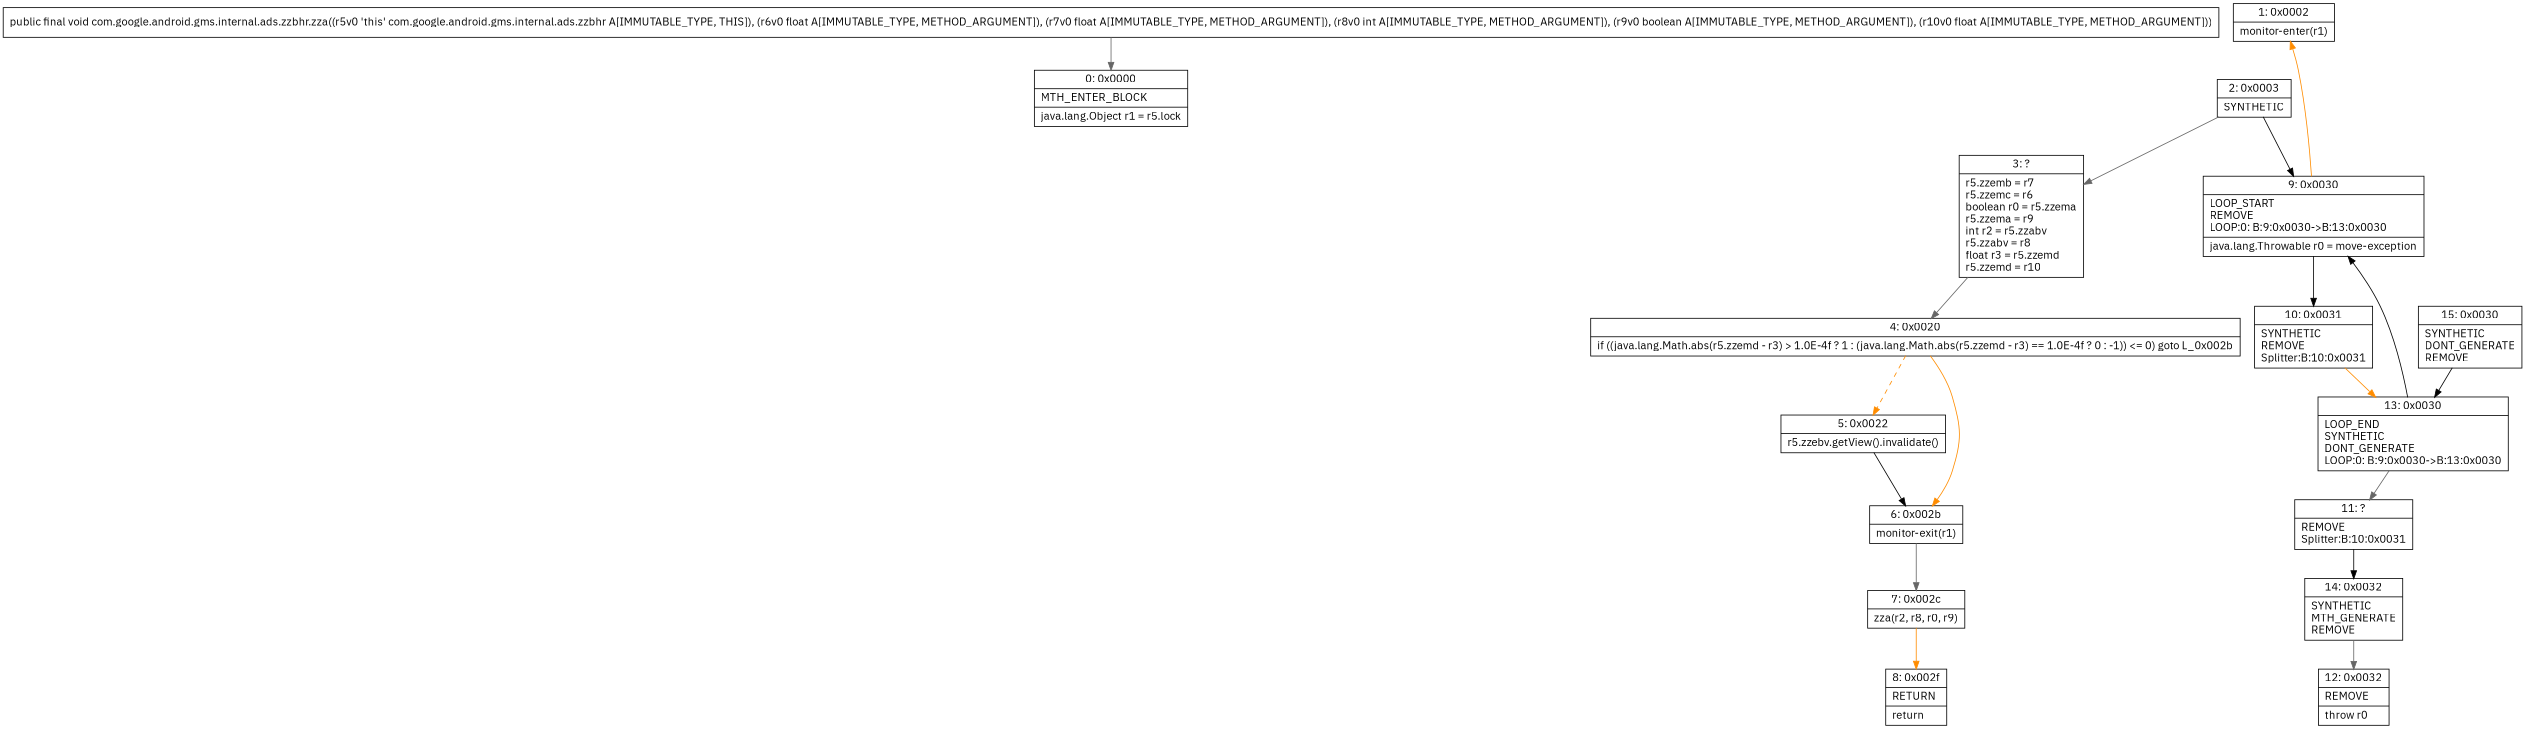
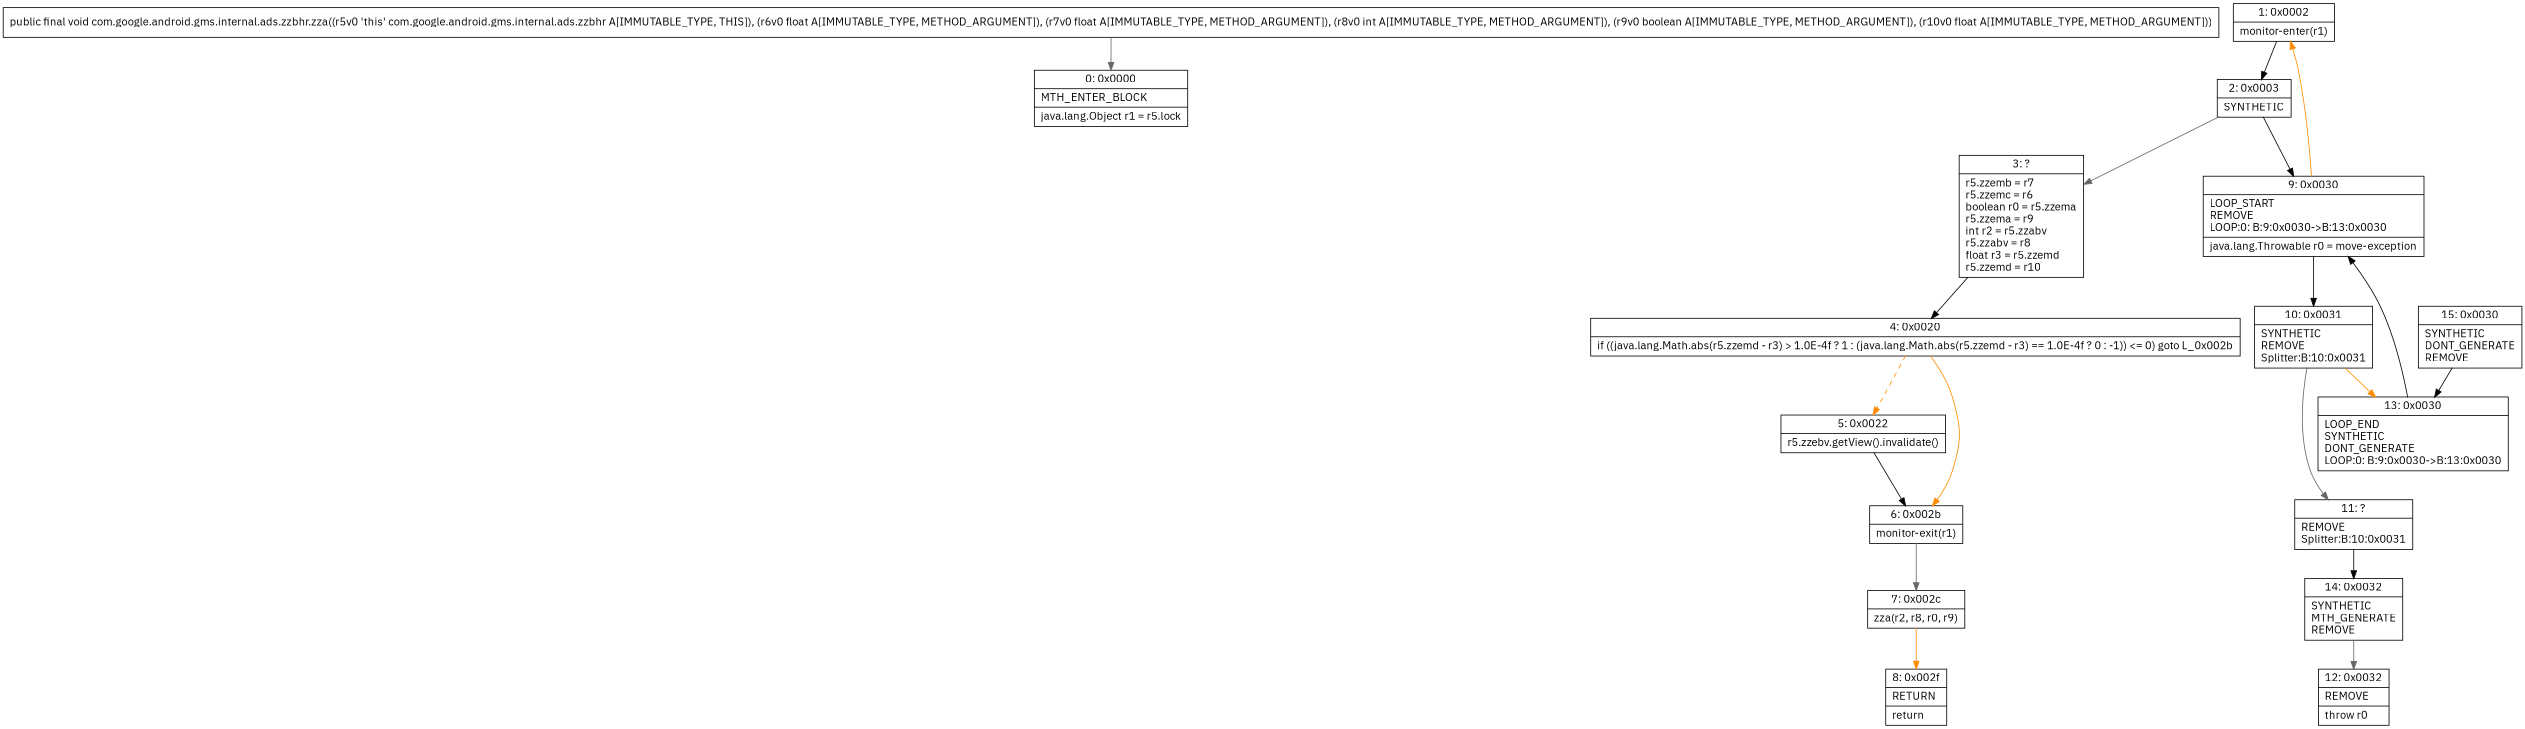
none -> (2271, 57)
(1952, 295) -> (1952, 295)
(2382, 482) -> (2303, 433)
